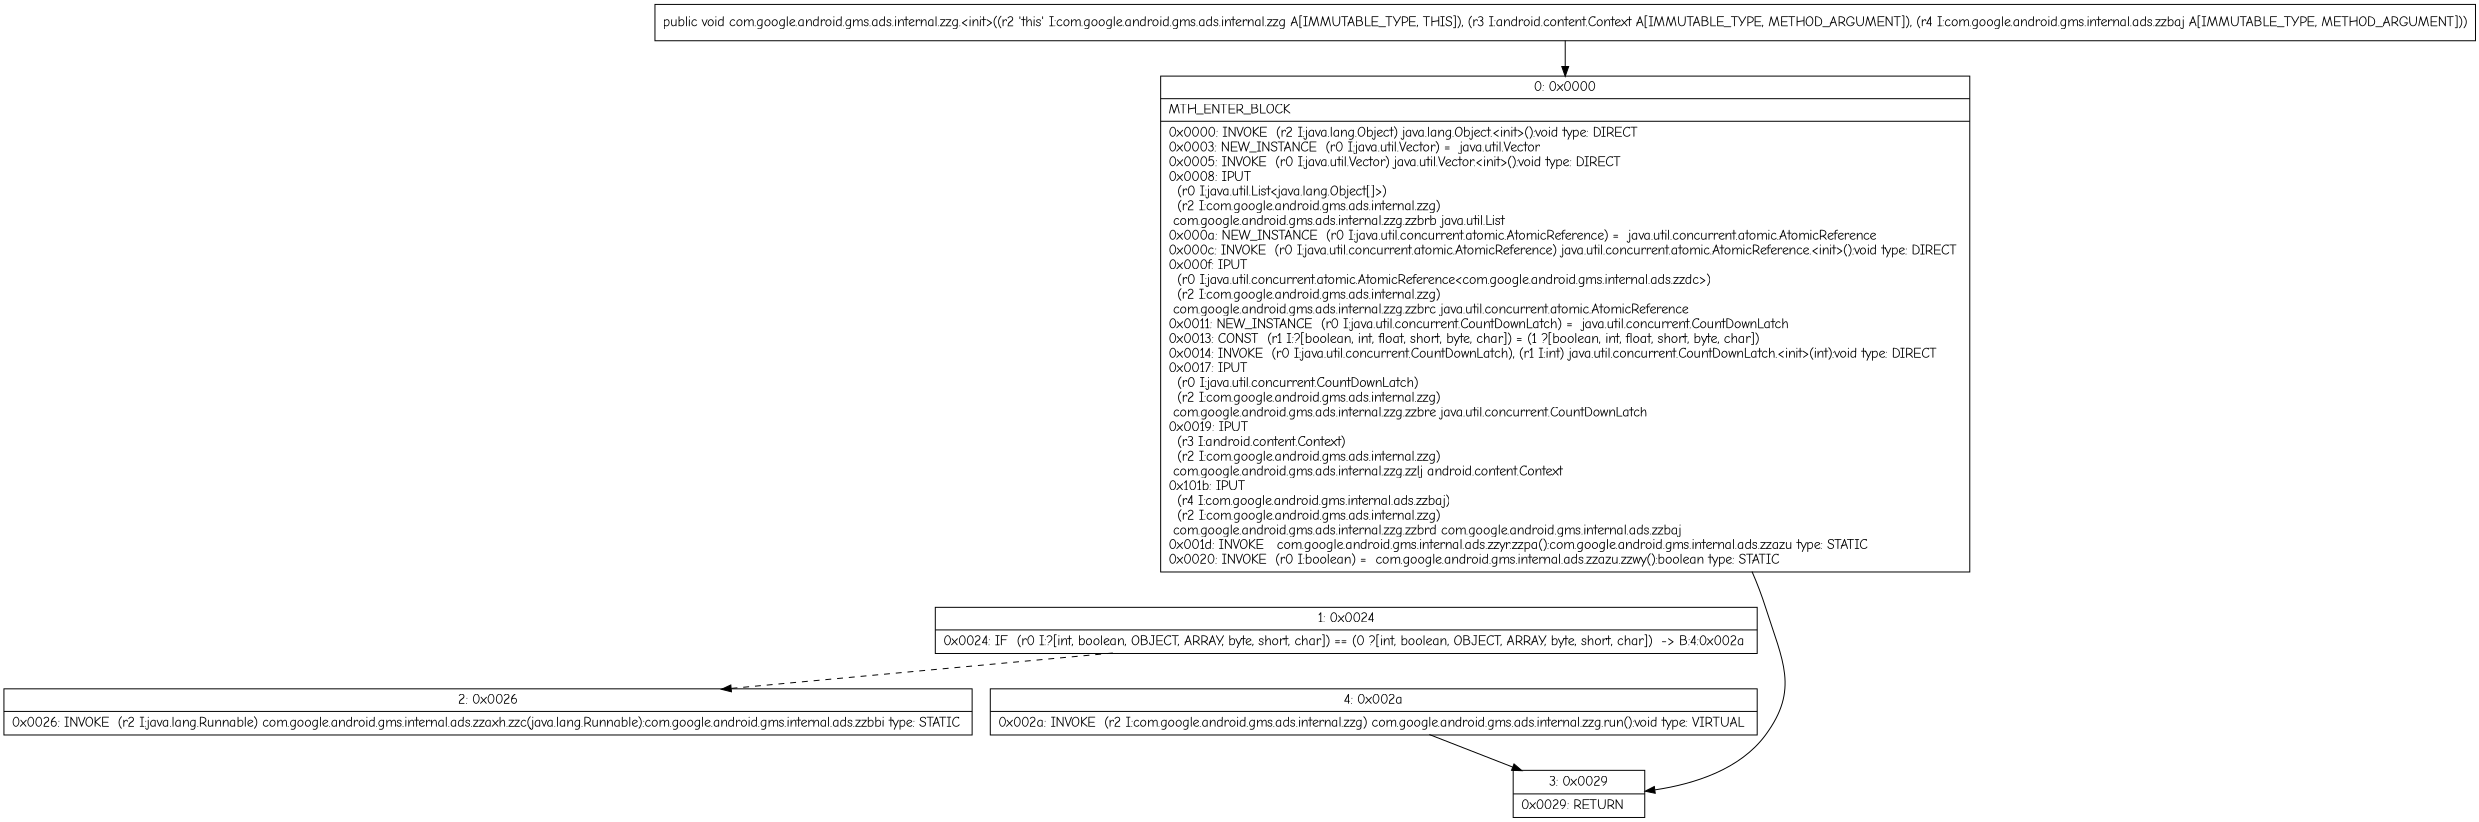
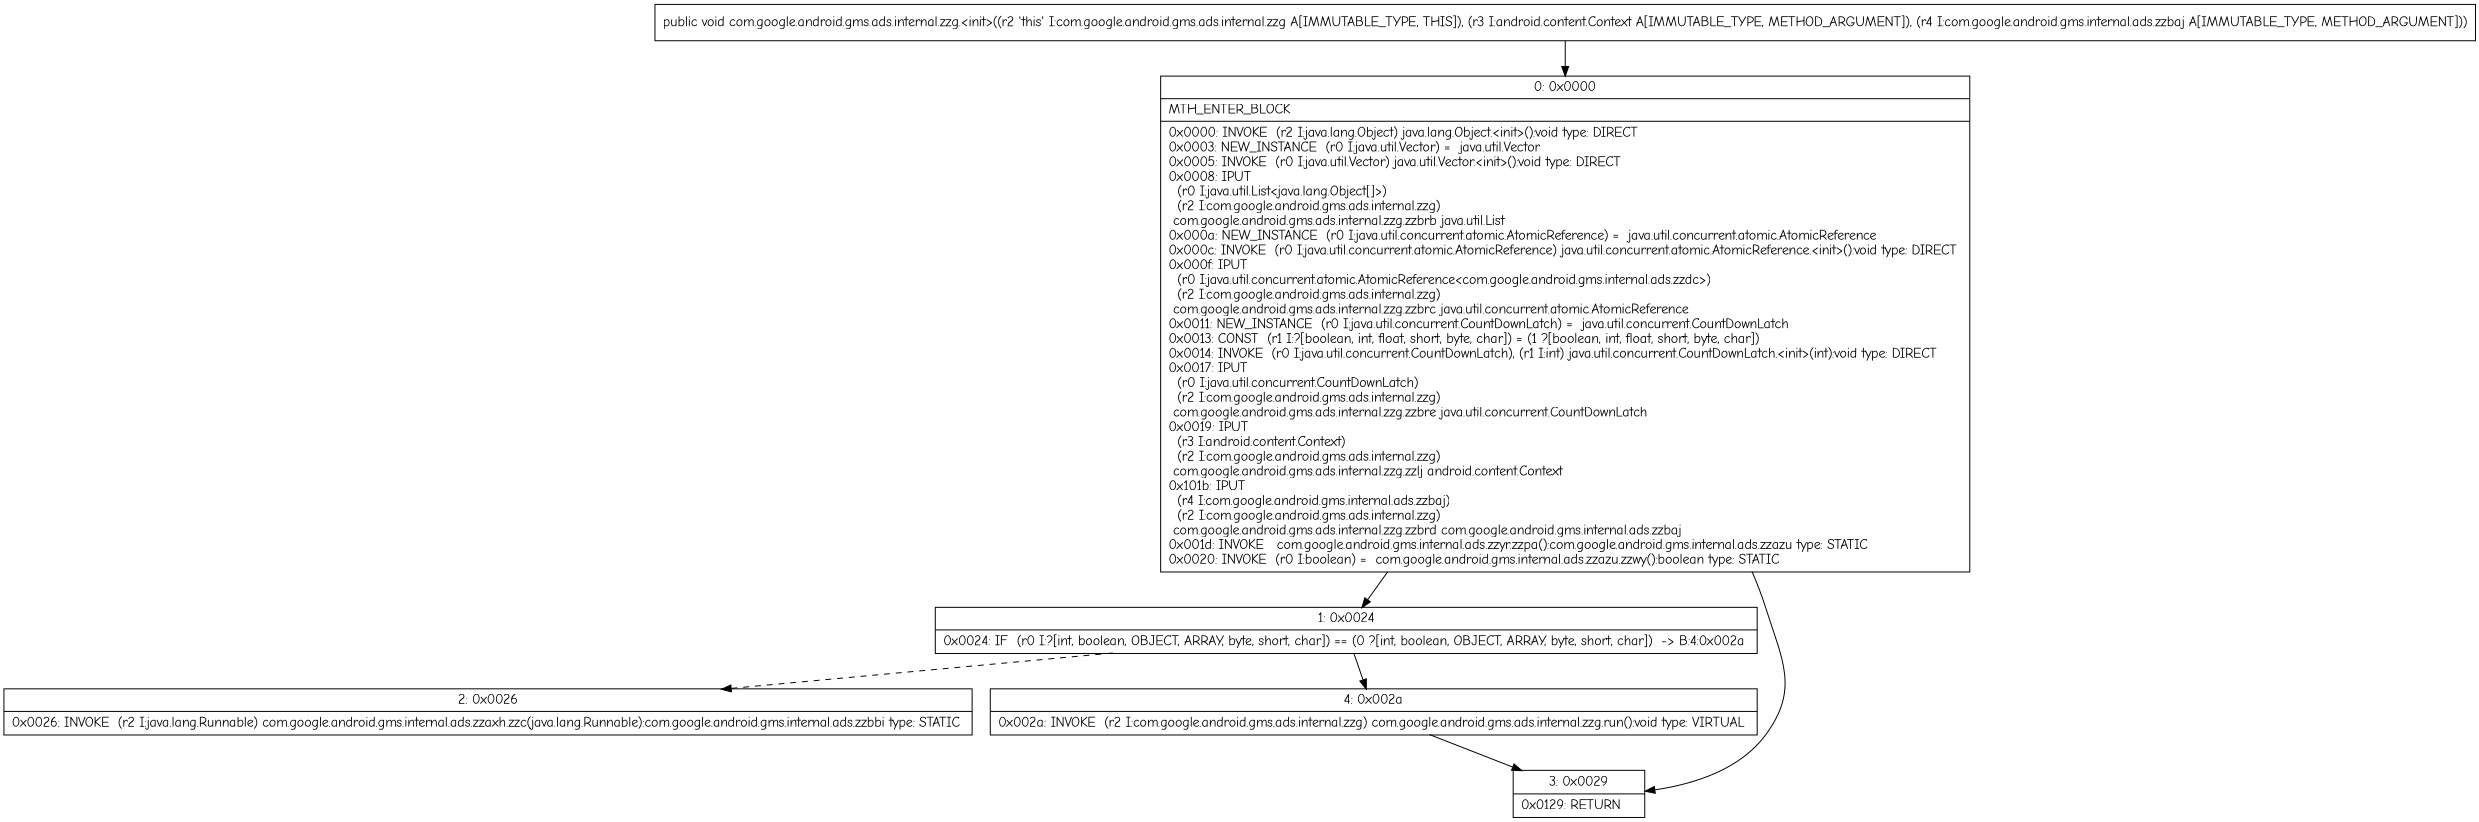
none -> (1378, 586)
none -> (1358, 666)
(1579, 805) -> (1577, 805)
